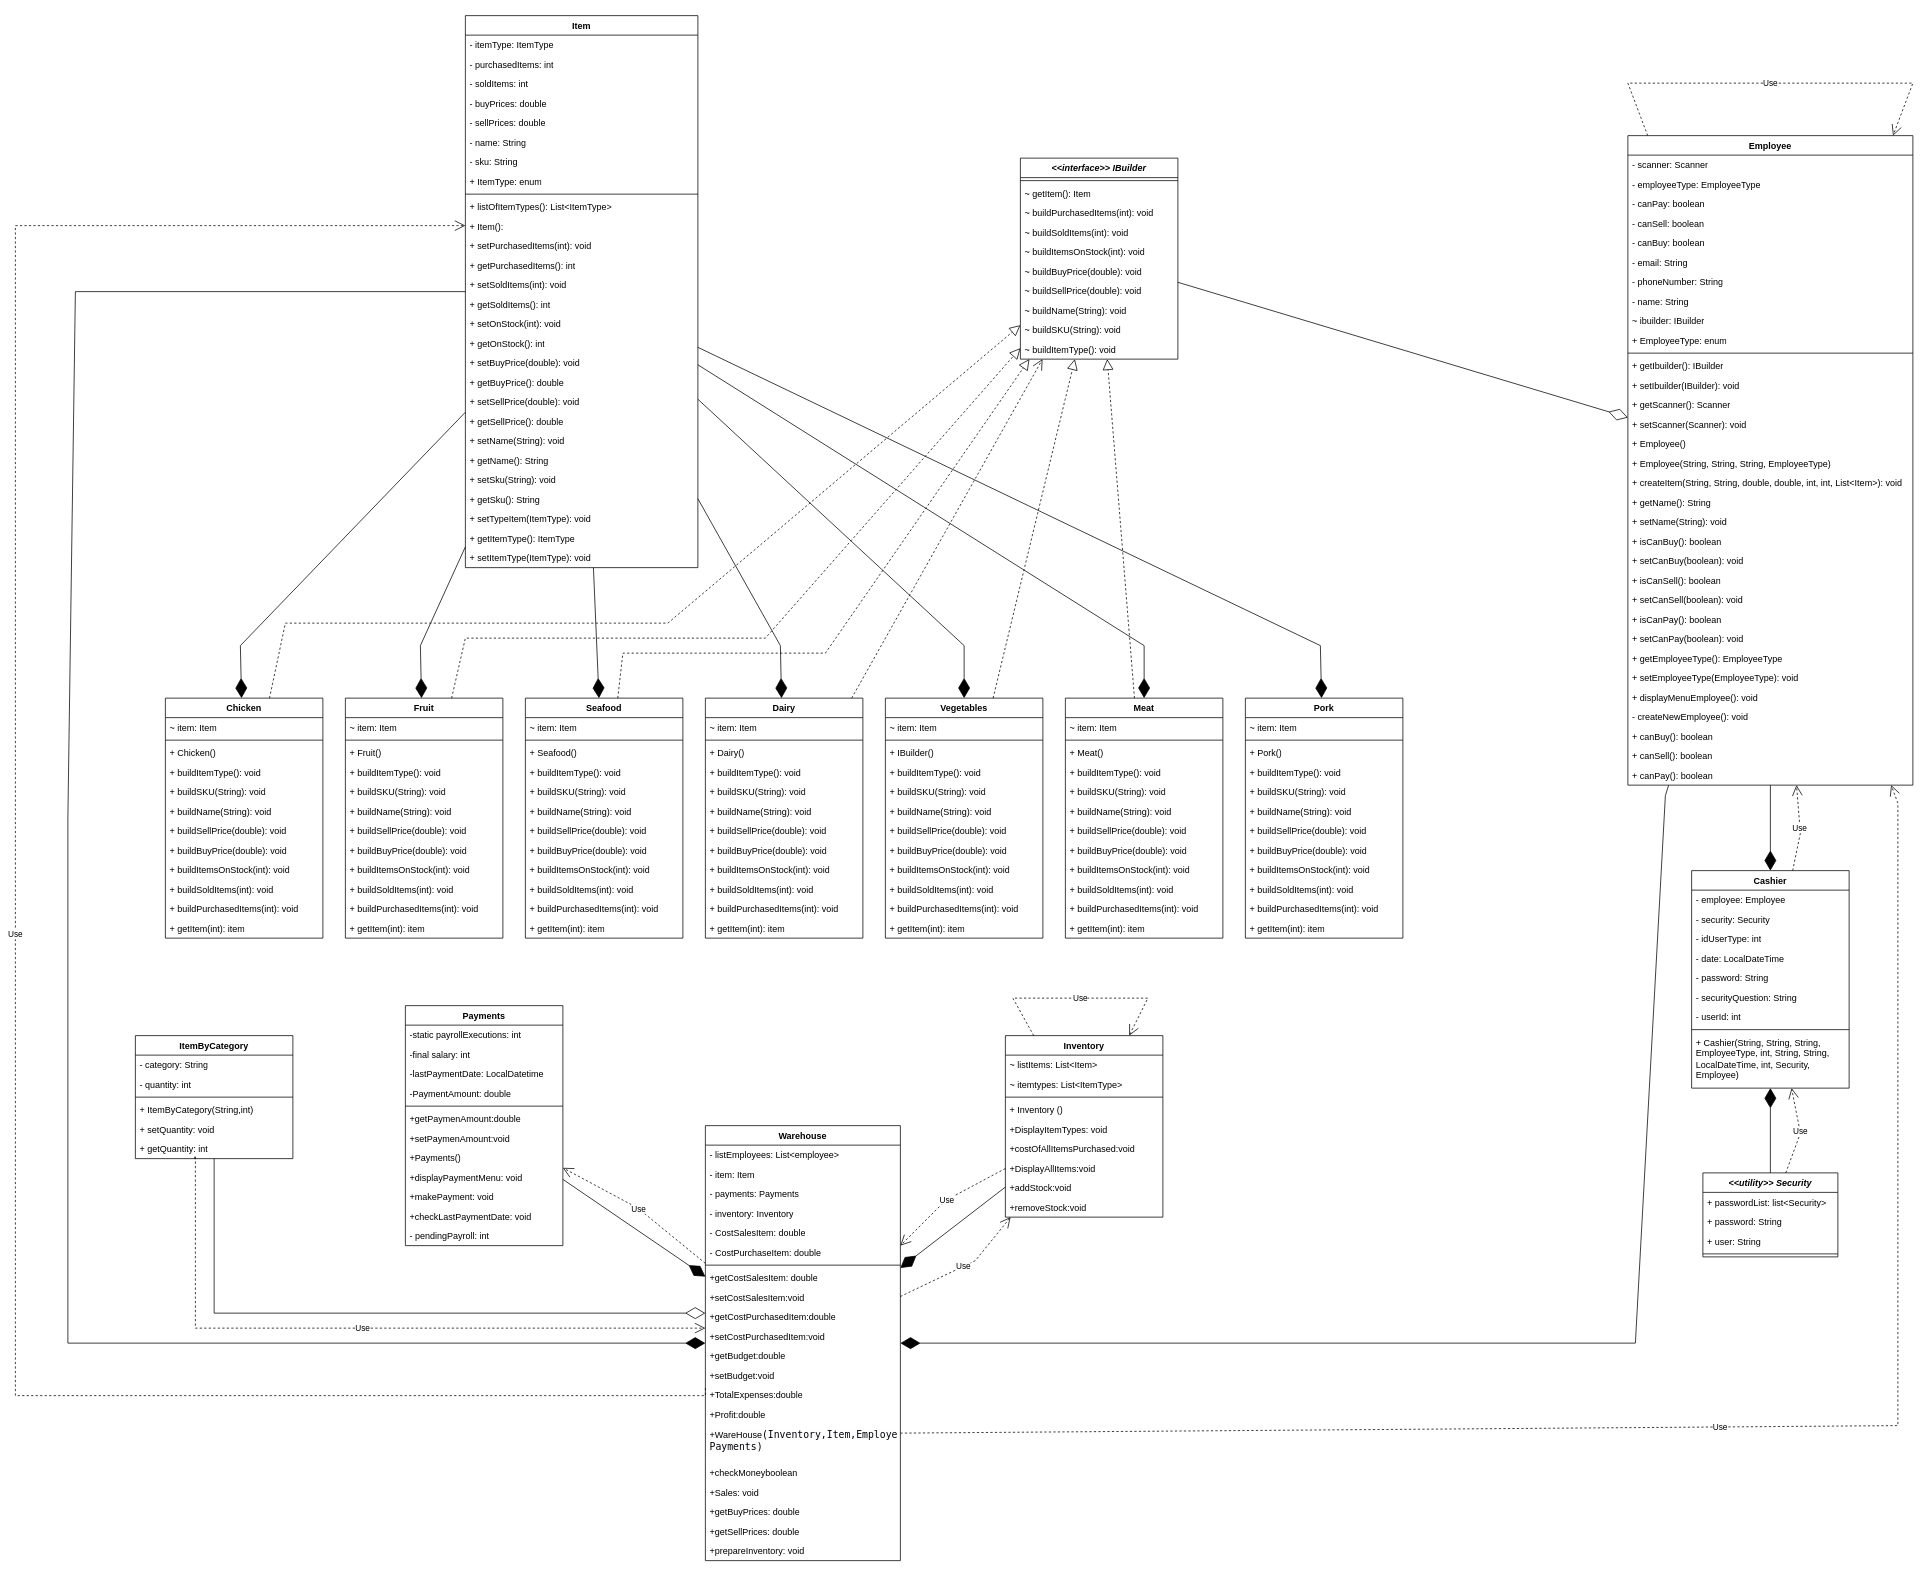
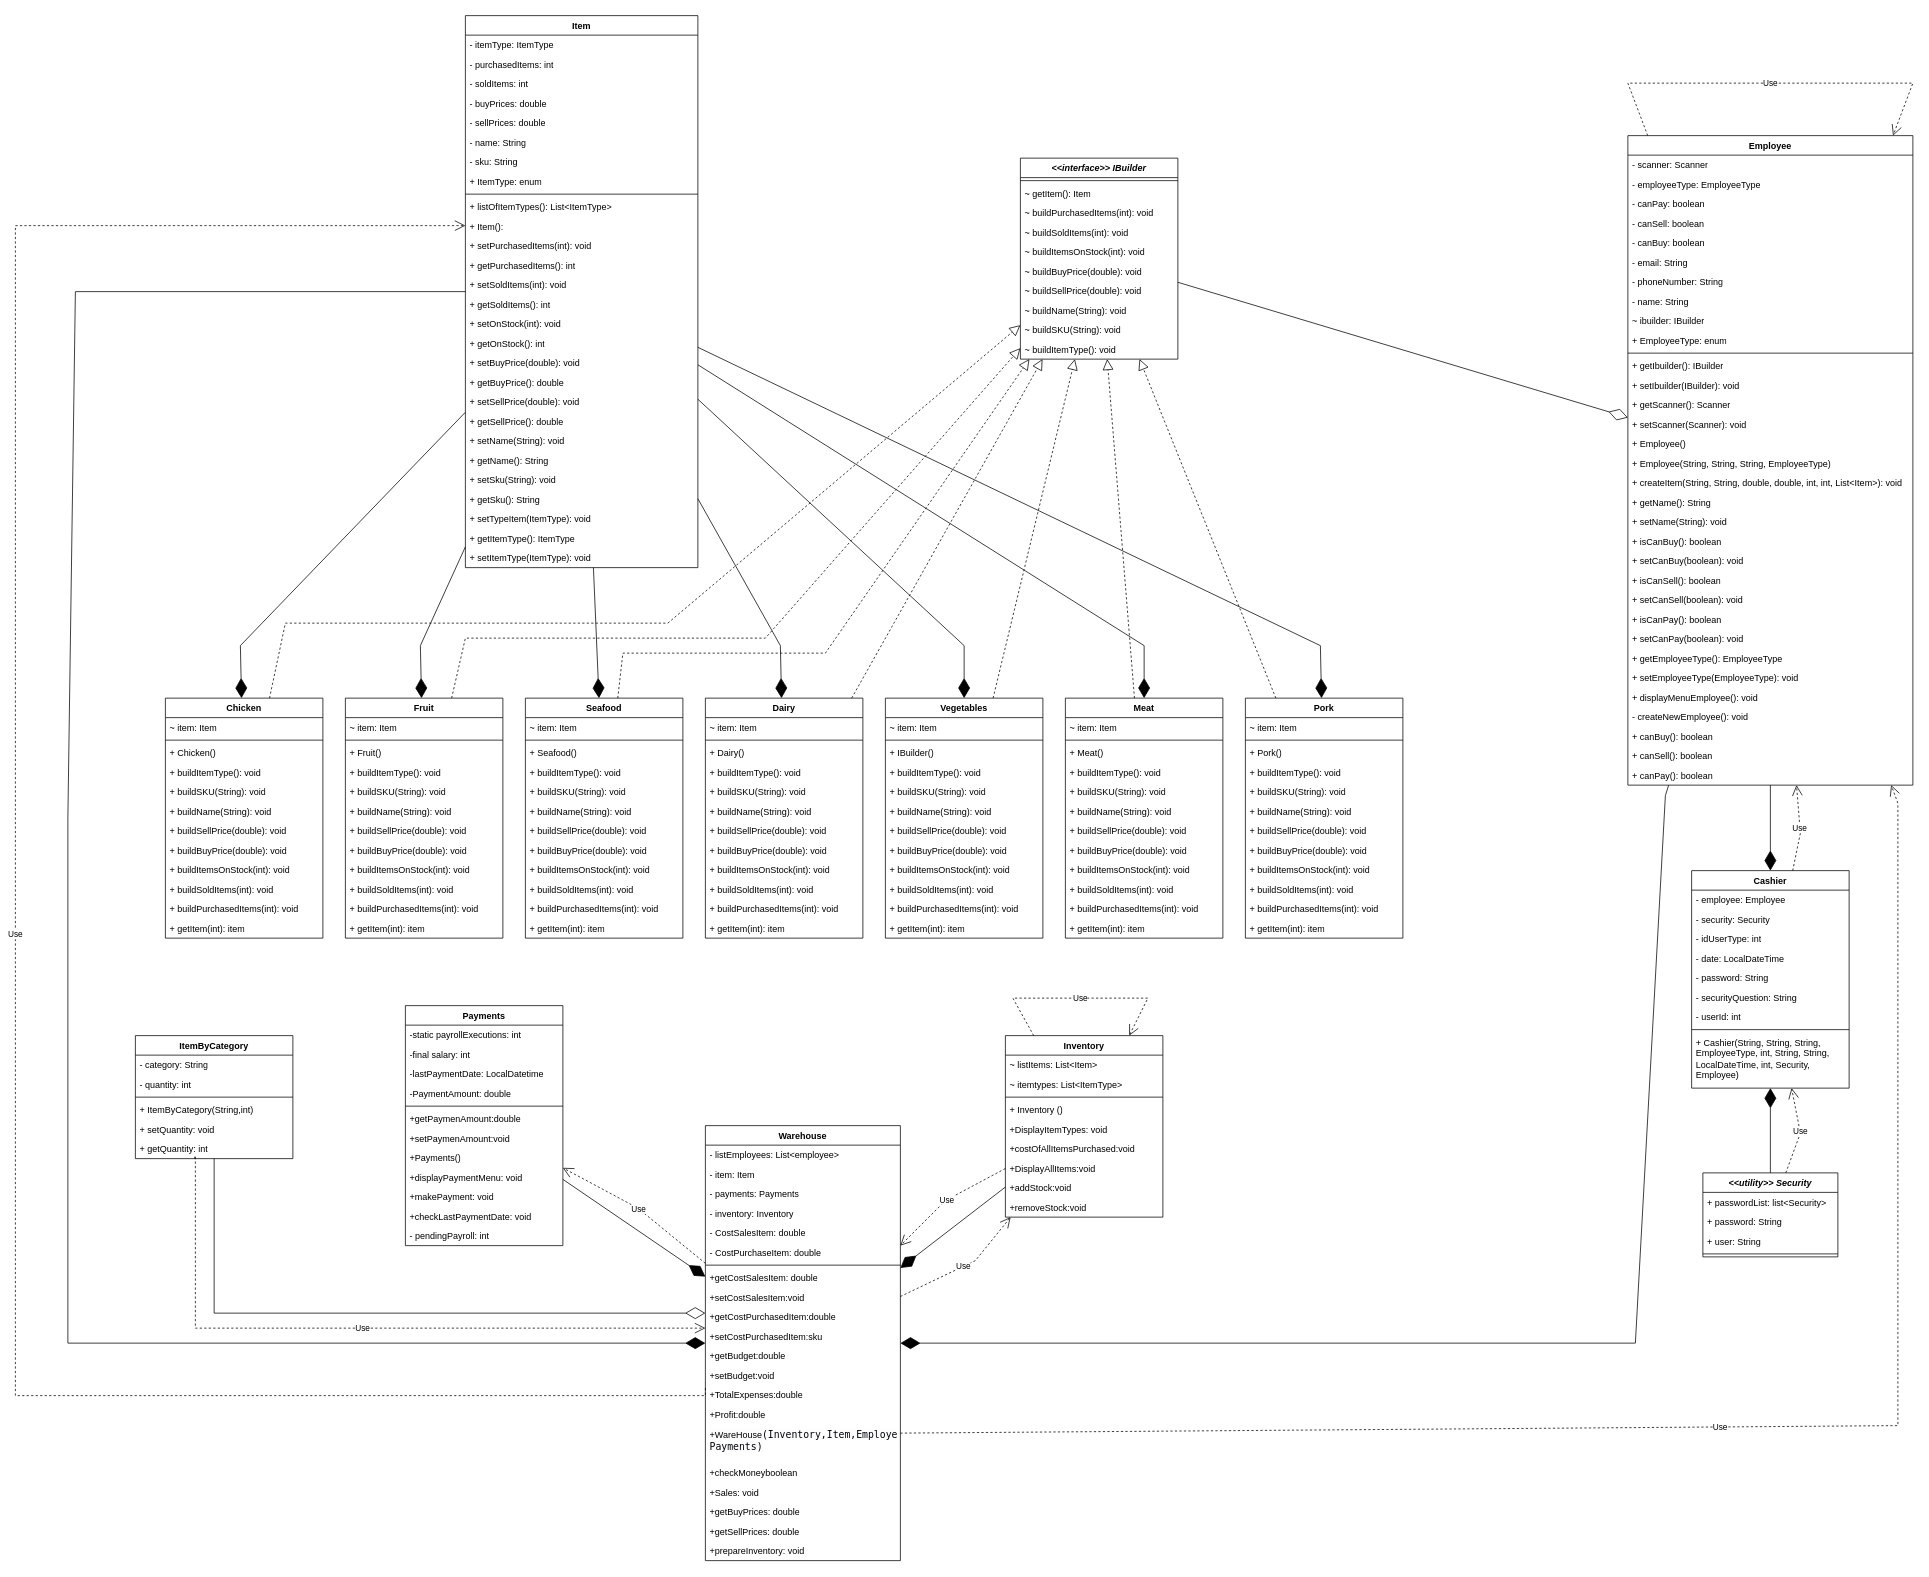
(1038, 366) -> (1036, 370)
none -> (1210, 533)
(773, 1337) -> (772, 1337)
